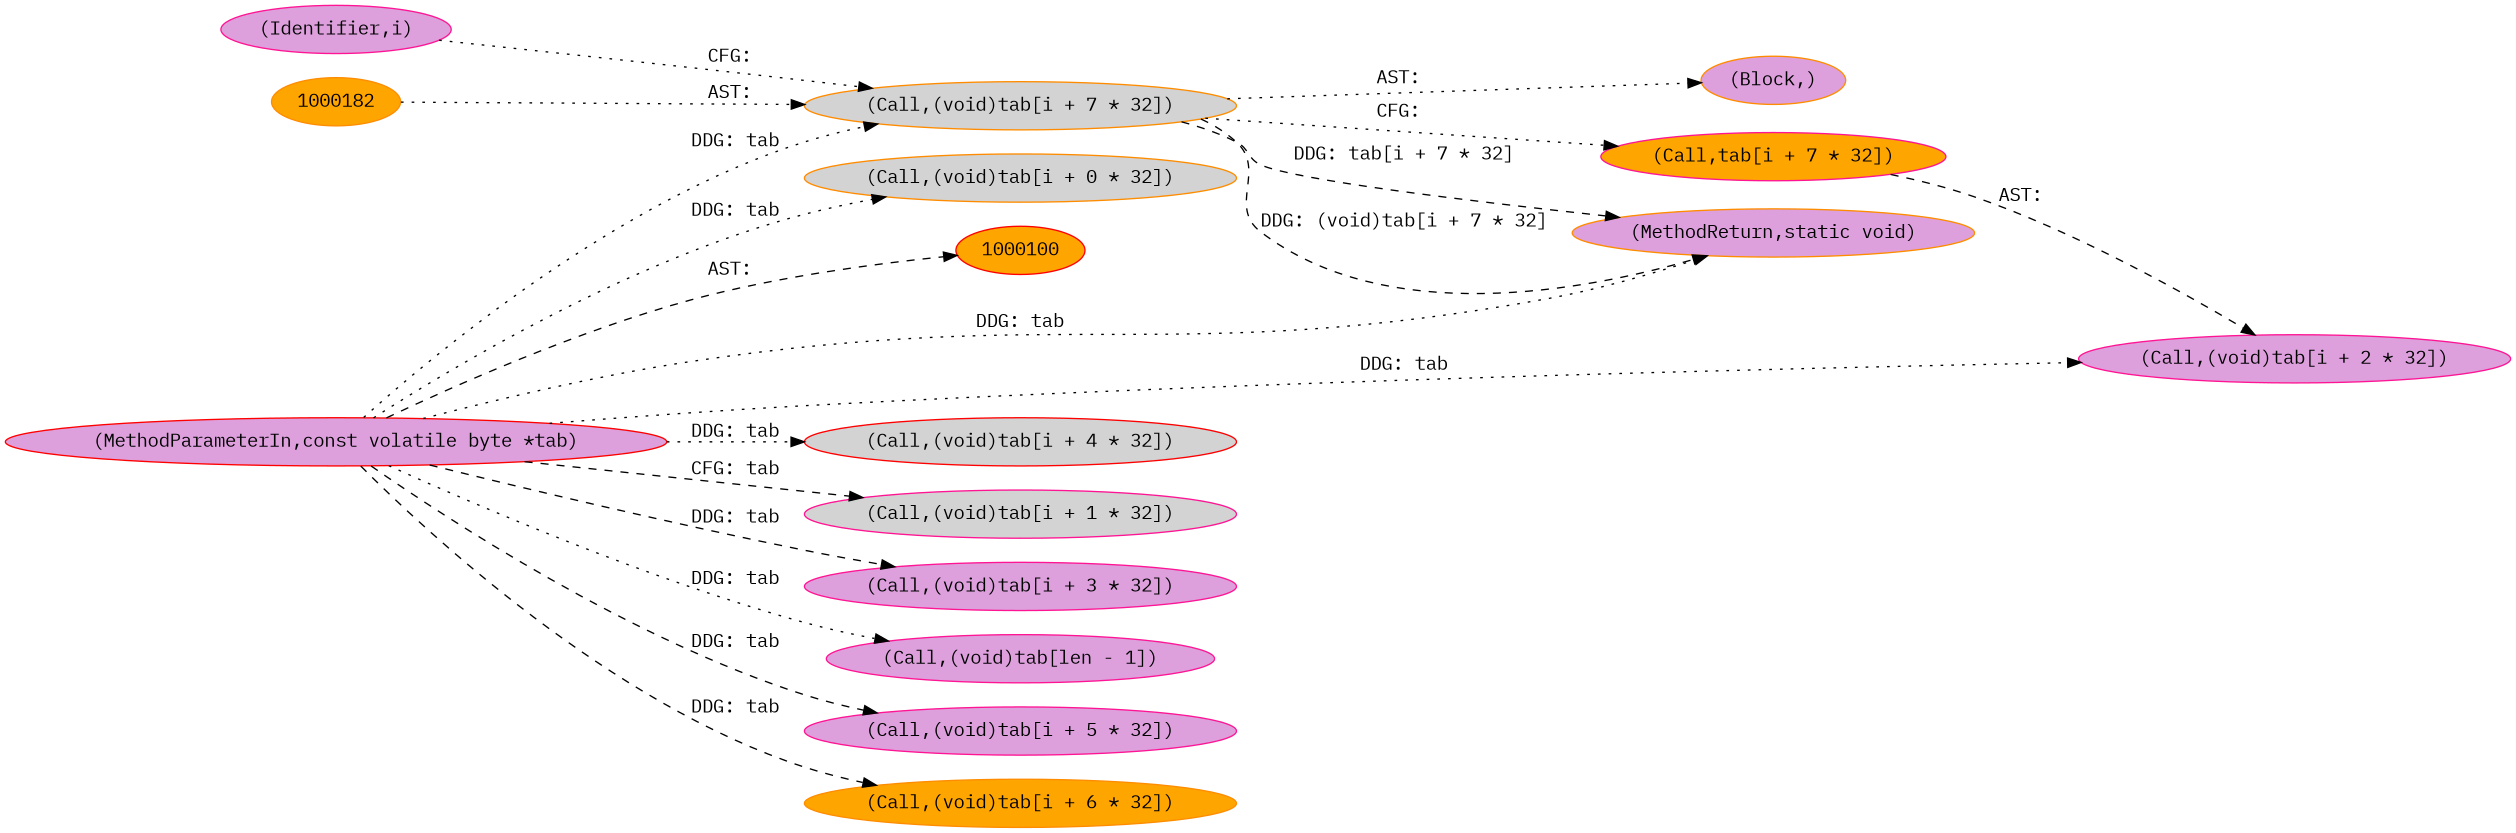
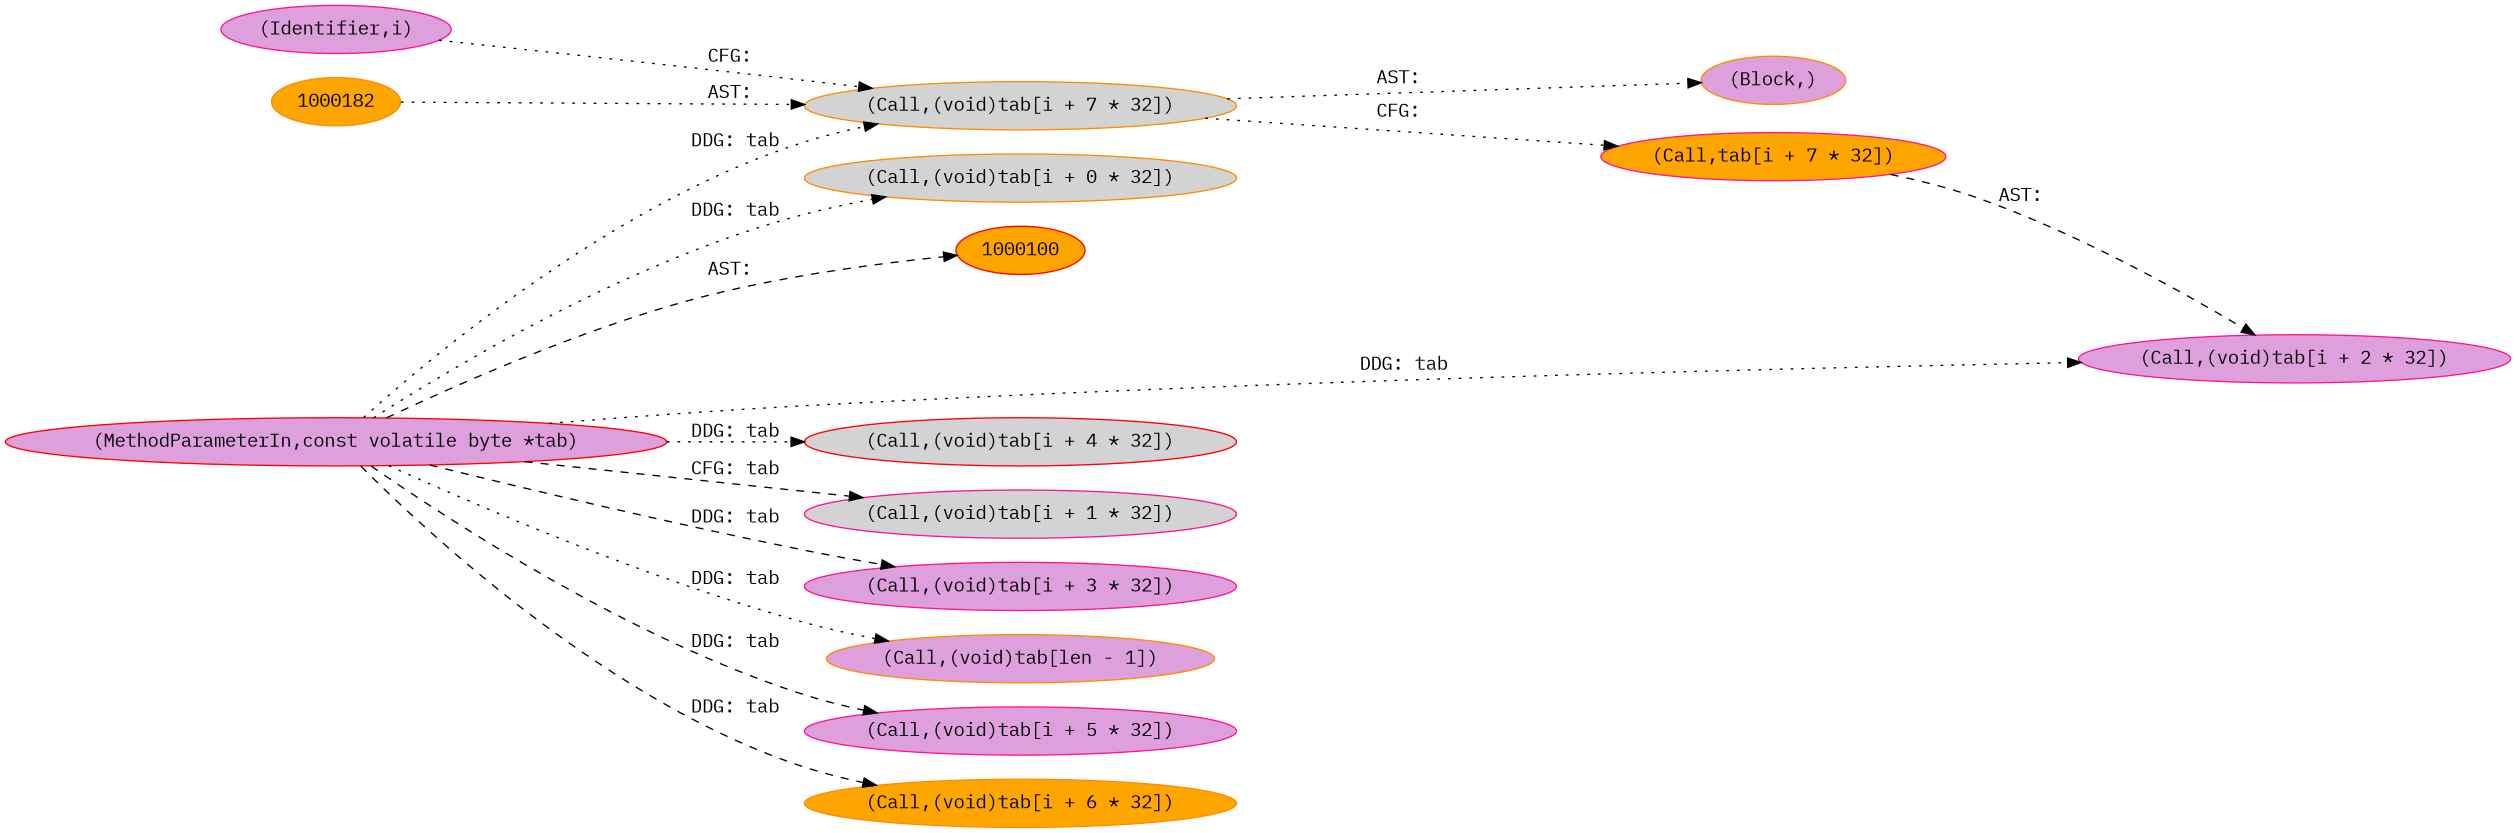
(1773, 233) -> none
(1020, 659) -> (1020, 659)
